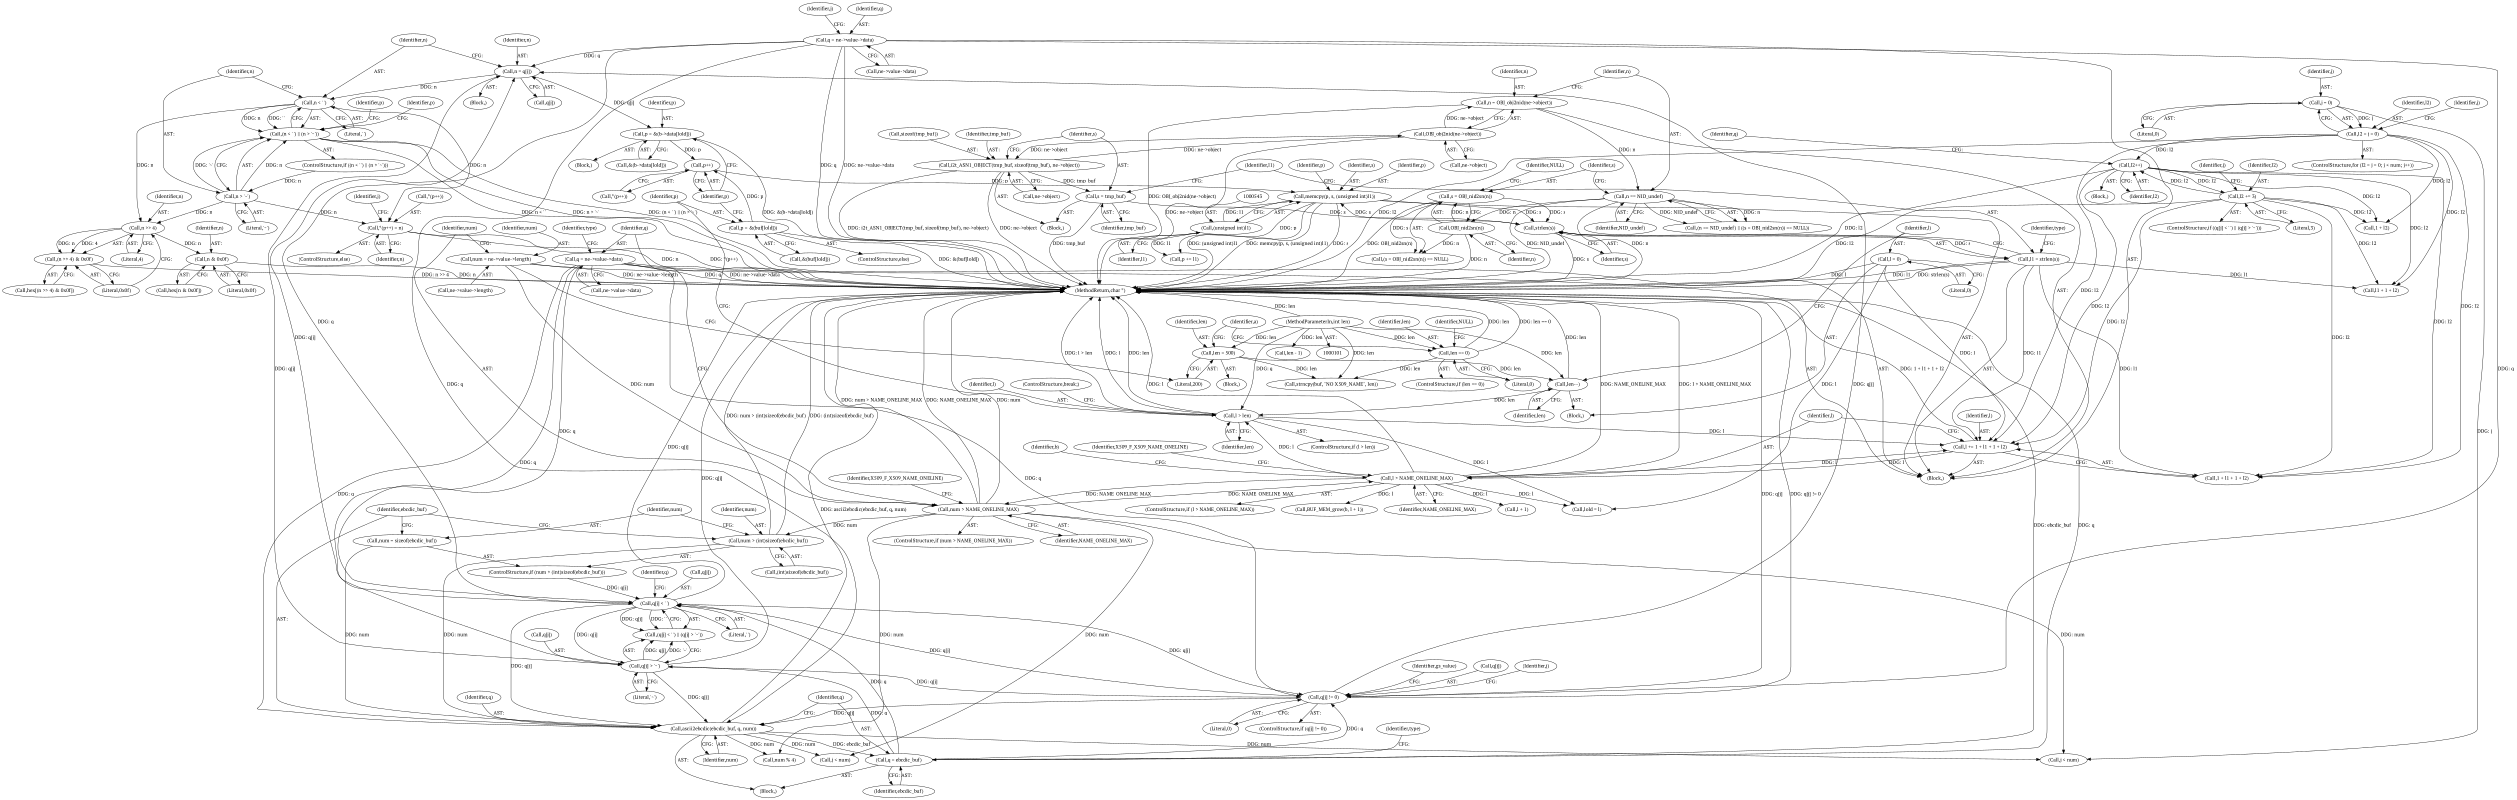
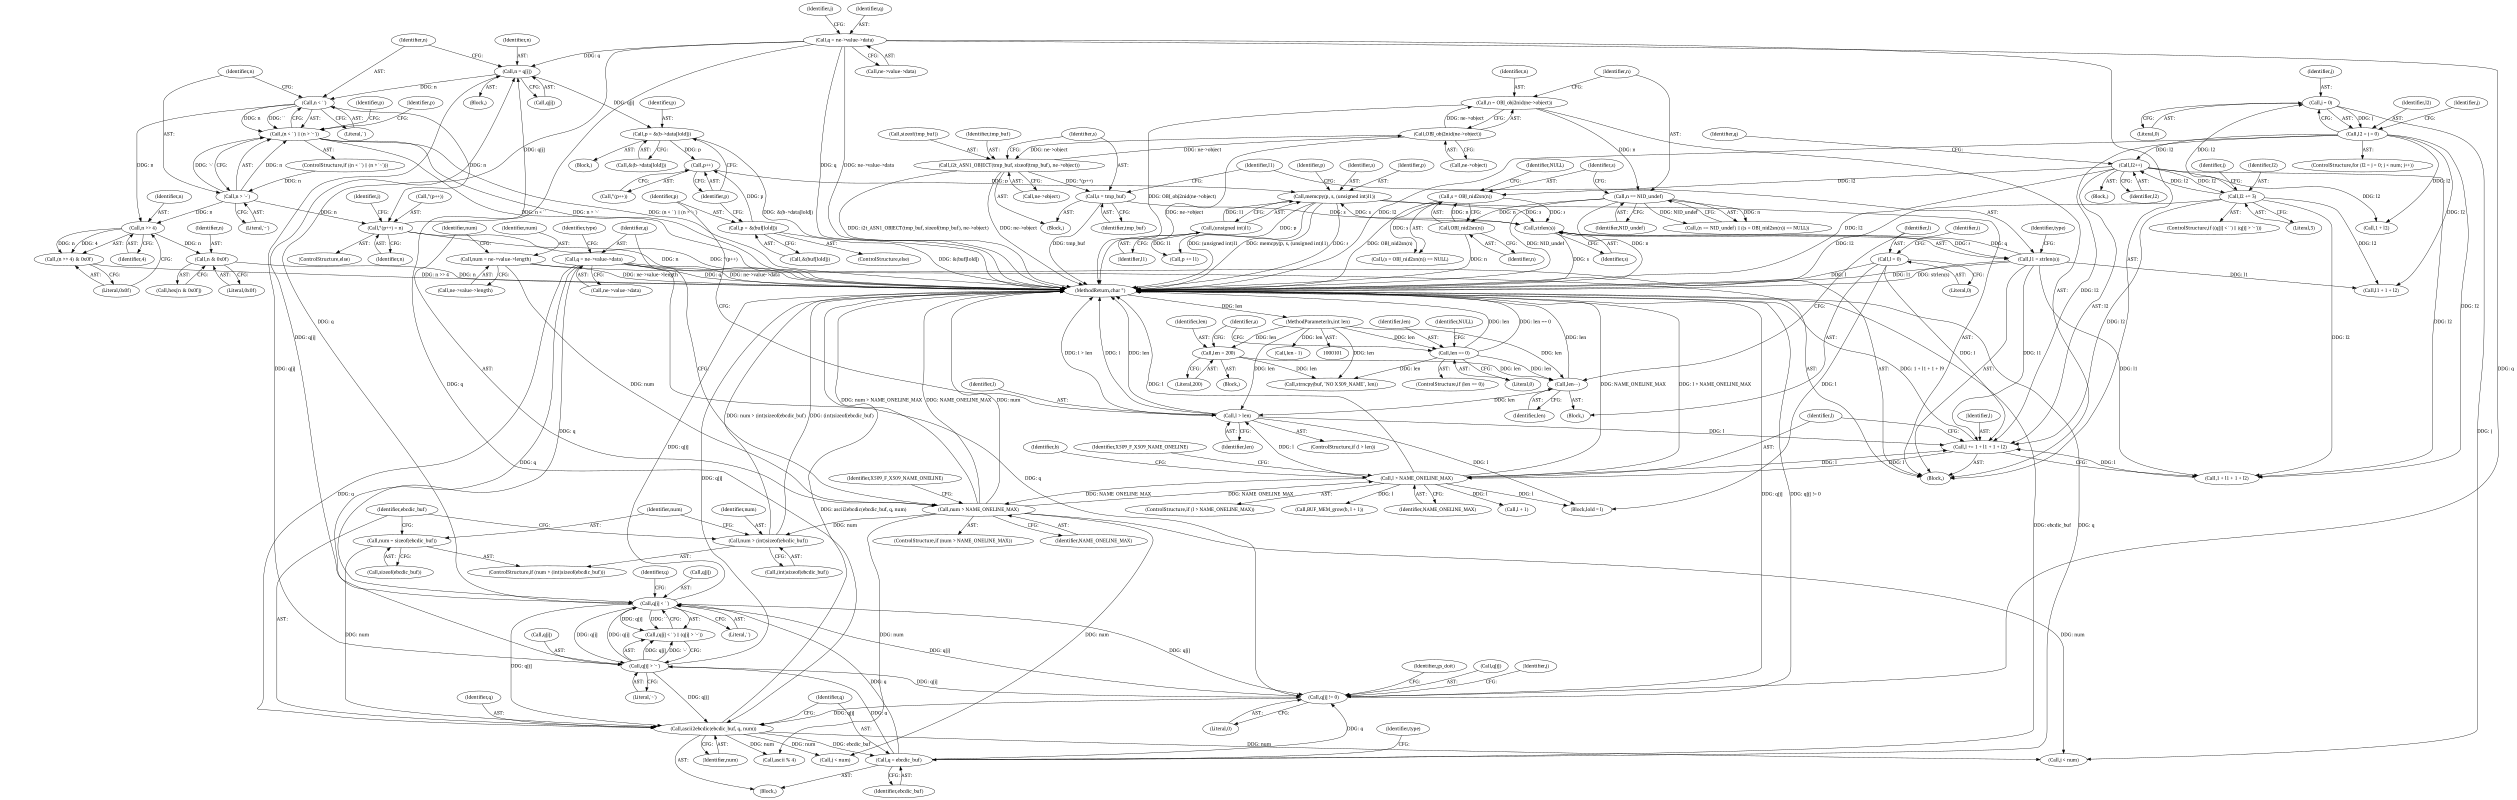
(1631, 106) -> (524, 207)
(2327, 177) -> (1809, 181)
(1079, 181) -> (1079, 181)
(1253, 197) -> none
(2338, 208) -> (2213, 135)
none -> (1967, 228)
(1440, 243) -> none
(1999, 244) -> (1999, 244)
(132, 259) -> (132, 259)
(45, 291) -> none
(1221, 299) -> (1206, 306)
(2100, 306) -> (2100, 306)
(834, 346) -> (497, 276)
(1218, 353) -> (1218, 353)
none -> (1515, 363)
(1265, 369) -> (1265, 369)
(1922, 369) -> (1922, 369)
(1051, 385) -> none
(2108, 463) -> (2108, 463)
(1587, 510) -> (1587, 510)
none -> (394, 572)
(602, 588) -> (607, 634)
(444, 605) -> none
(1434, 666) -> (1434, 666)
(1293, 729) -> none
(779, 760) -> (779, 760)
